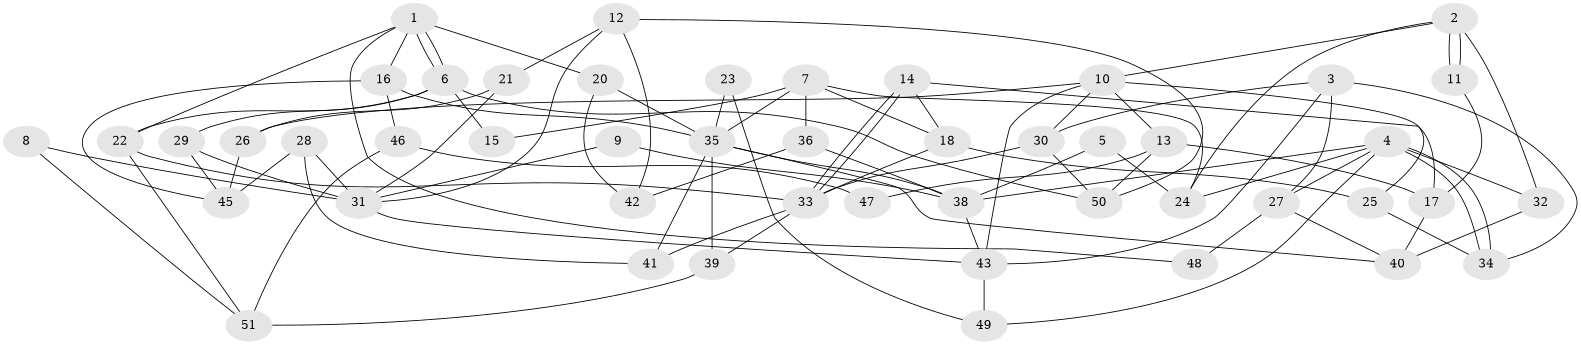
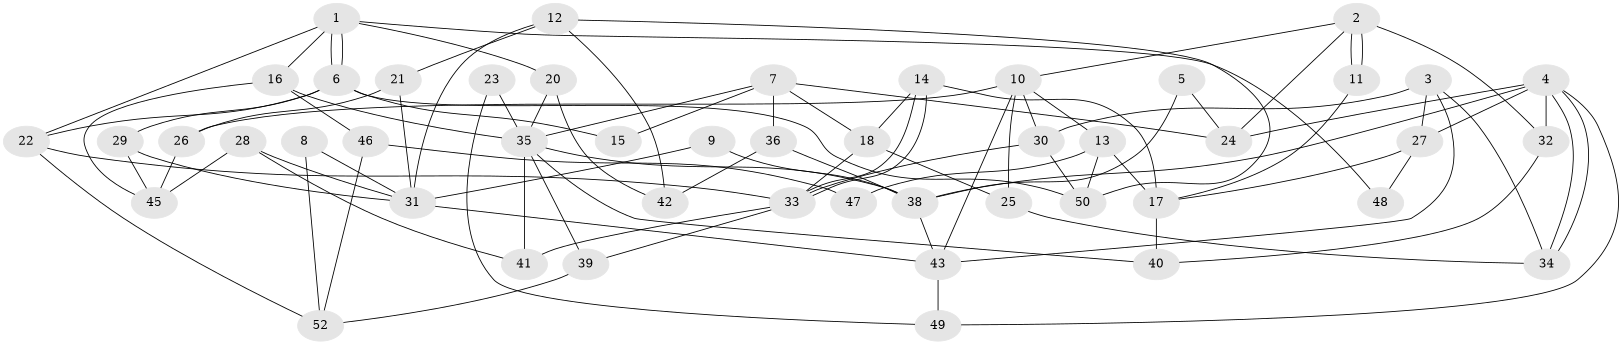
(1337, 234) -> (1291, 180)
(249, 326) -> (321, 326)
